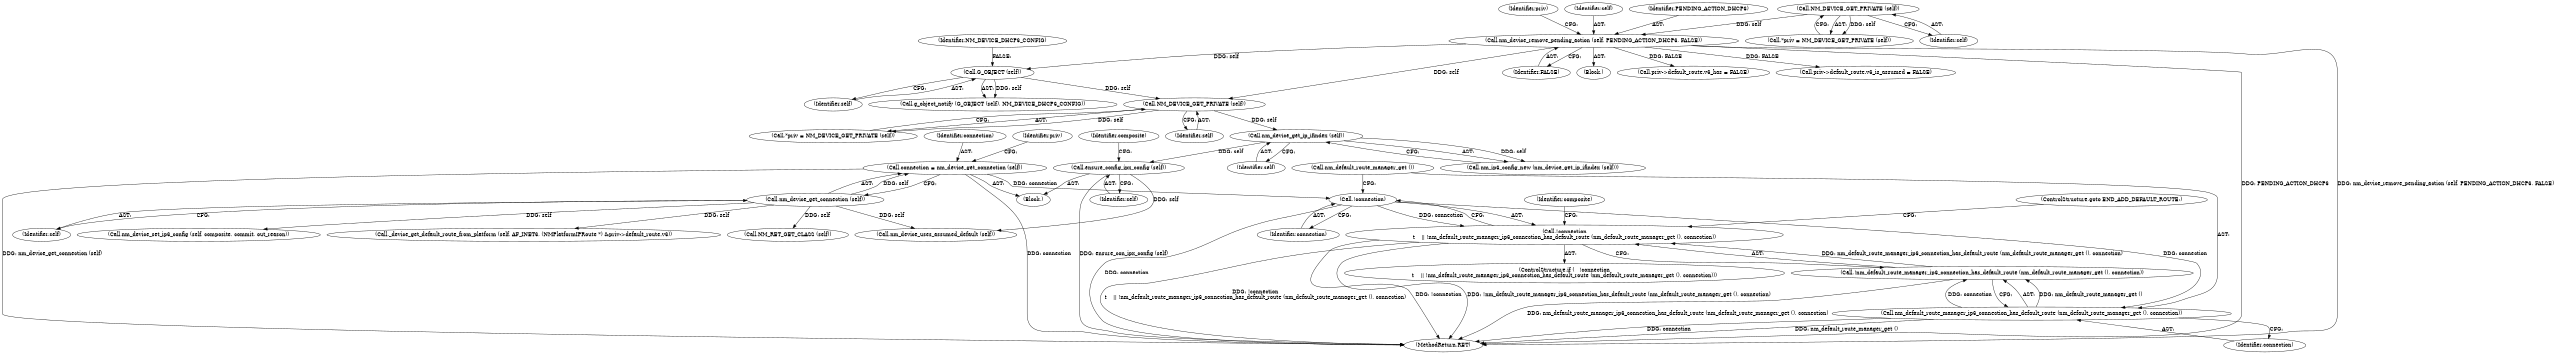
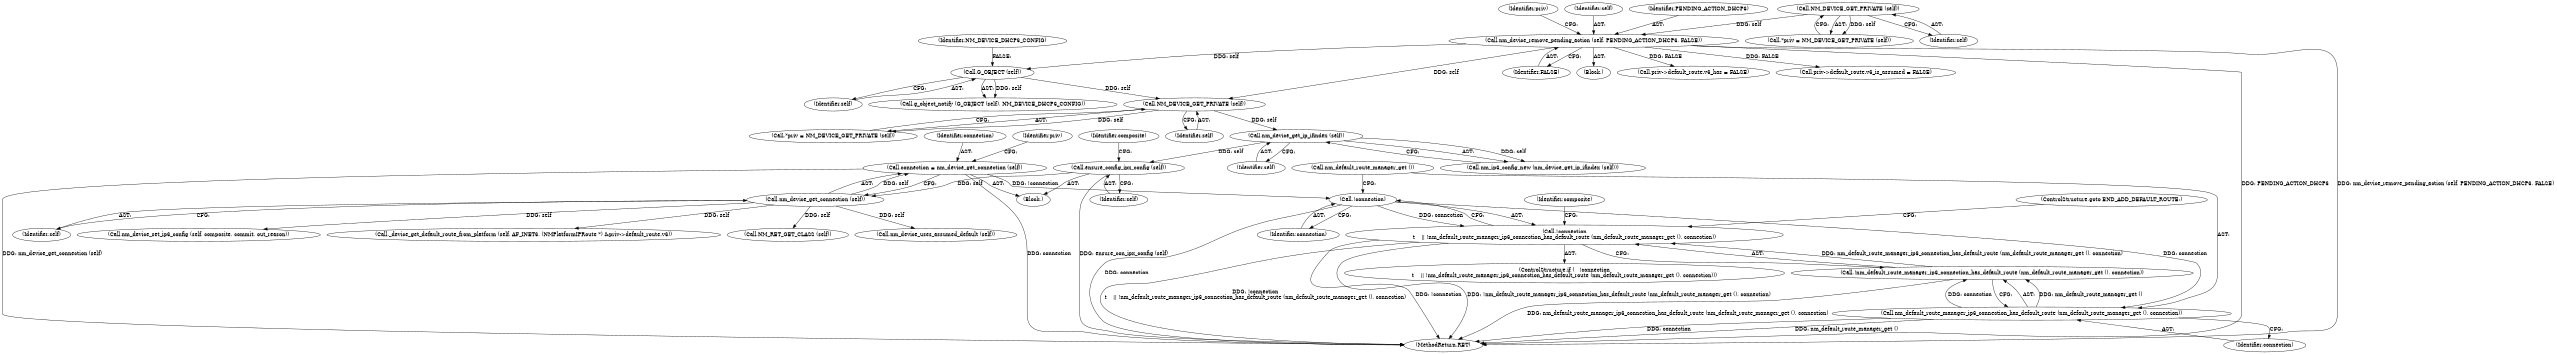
(1035, 184) -> (1035, 184)
(1098, 220) -> (968, 179)
